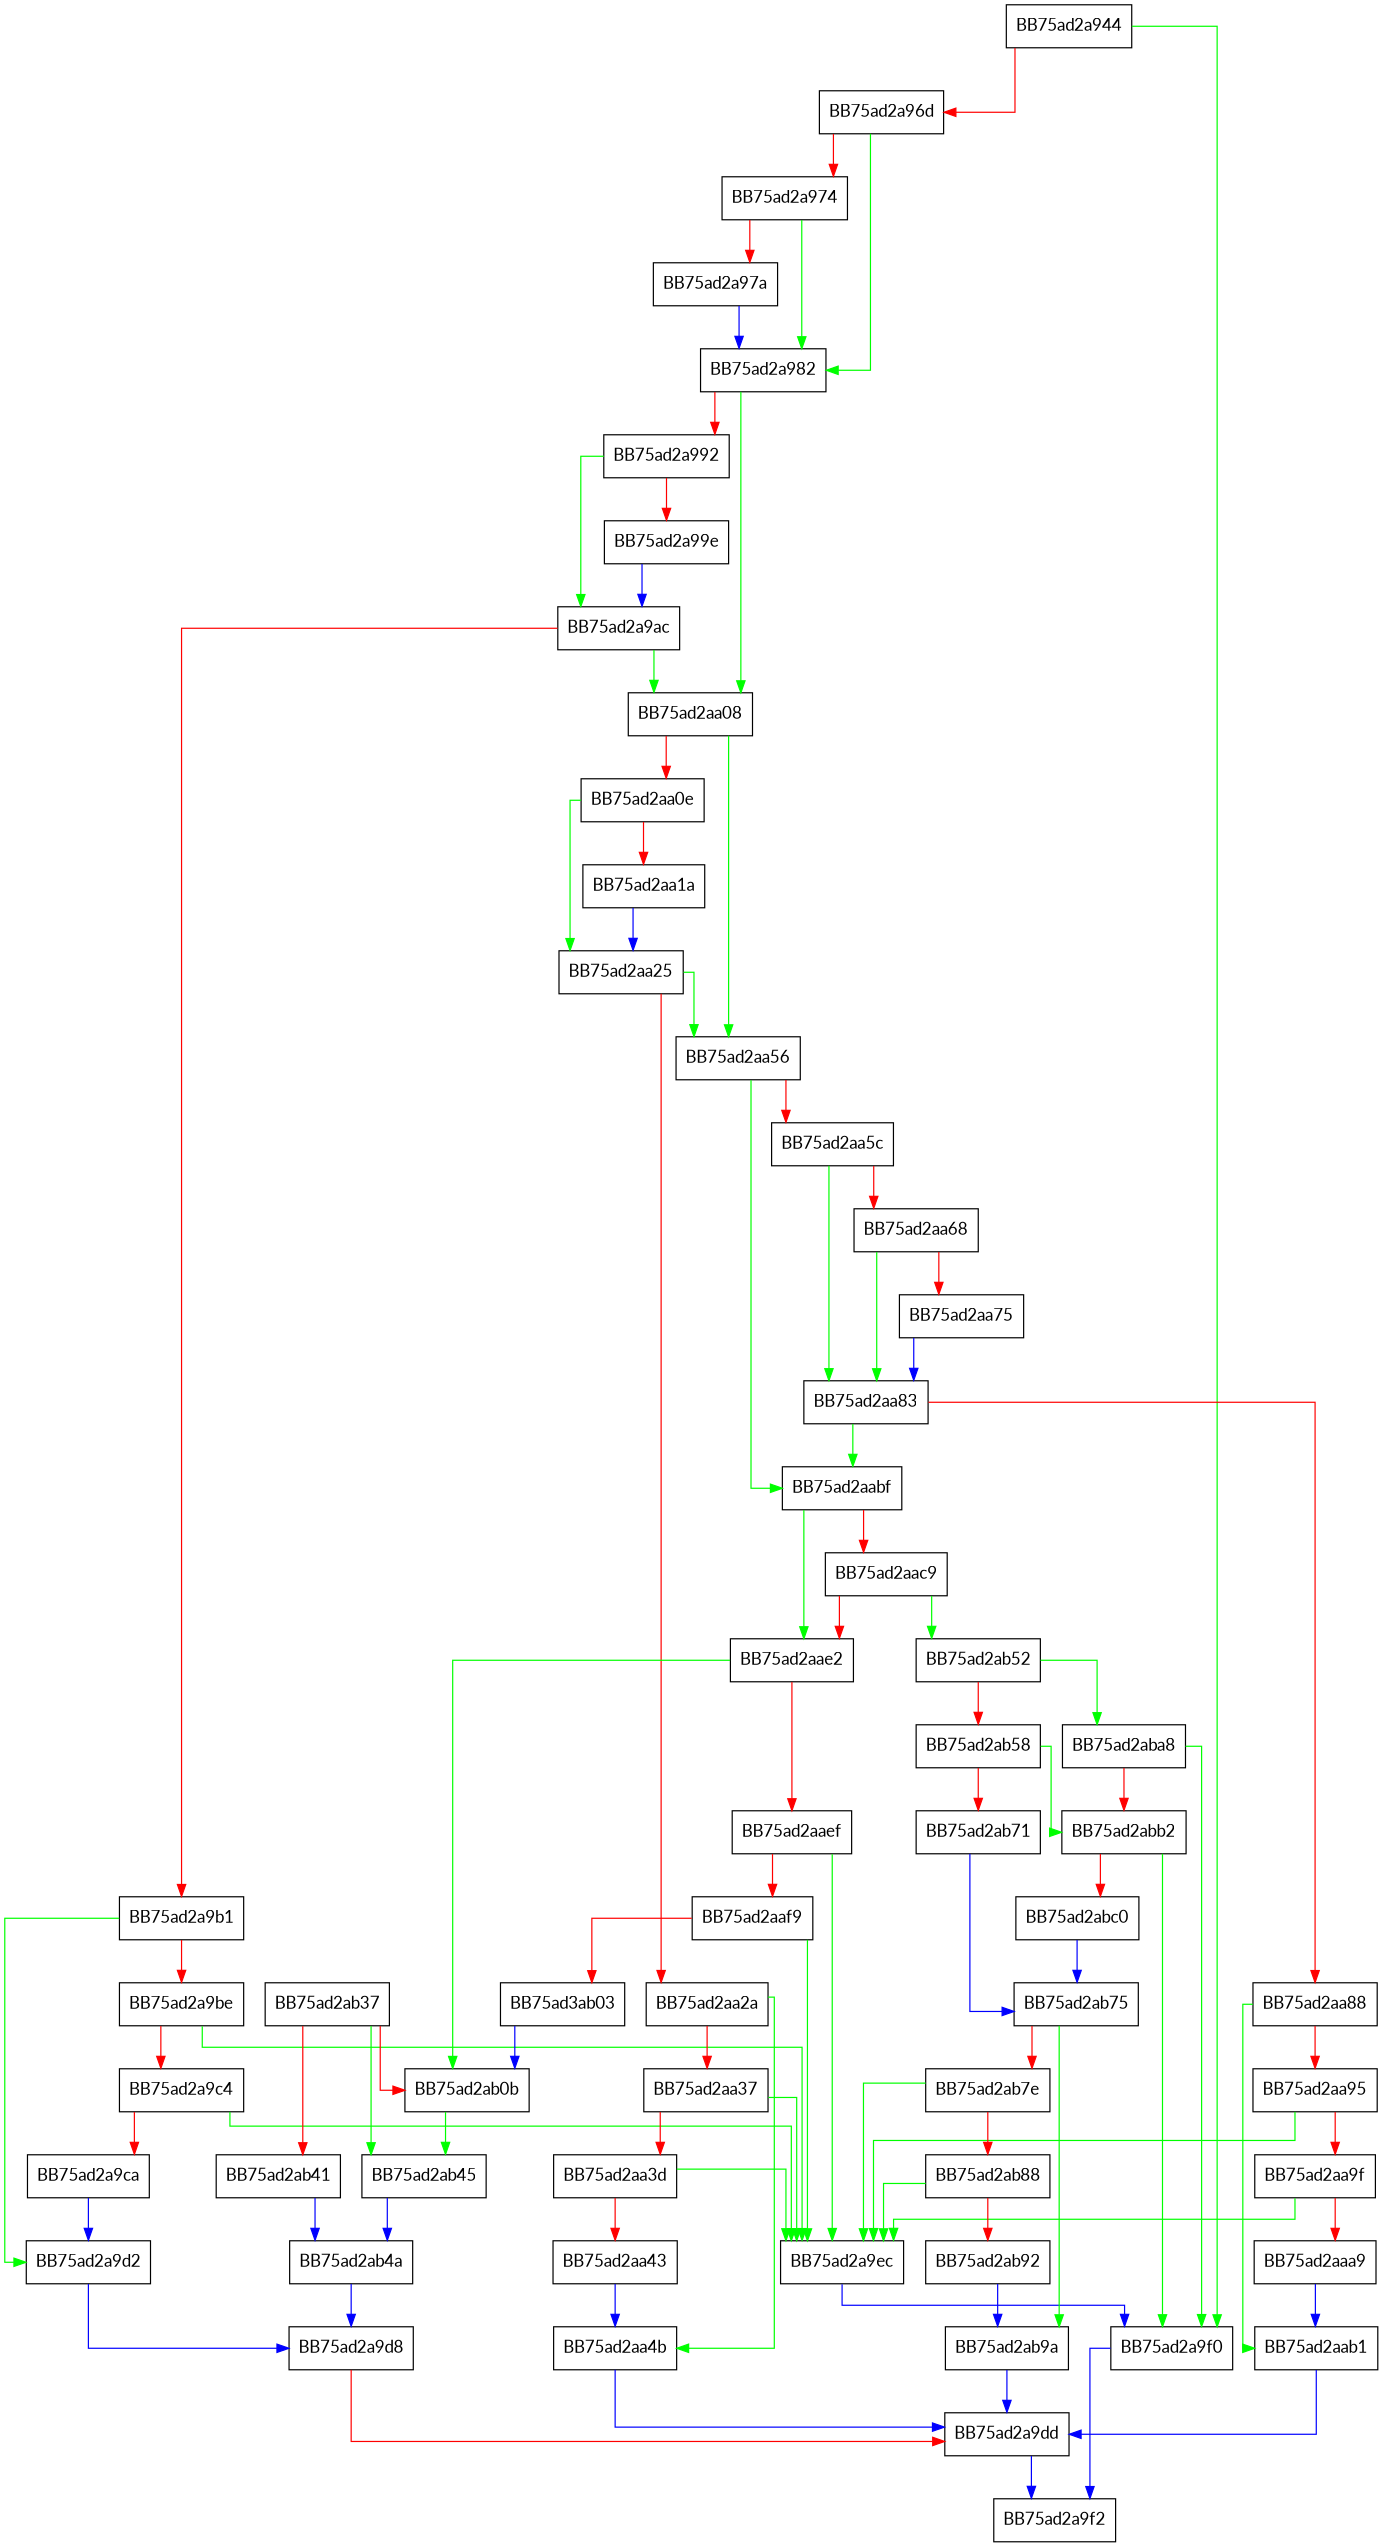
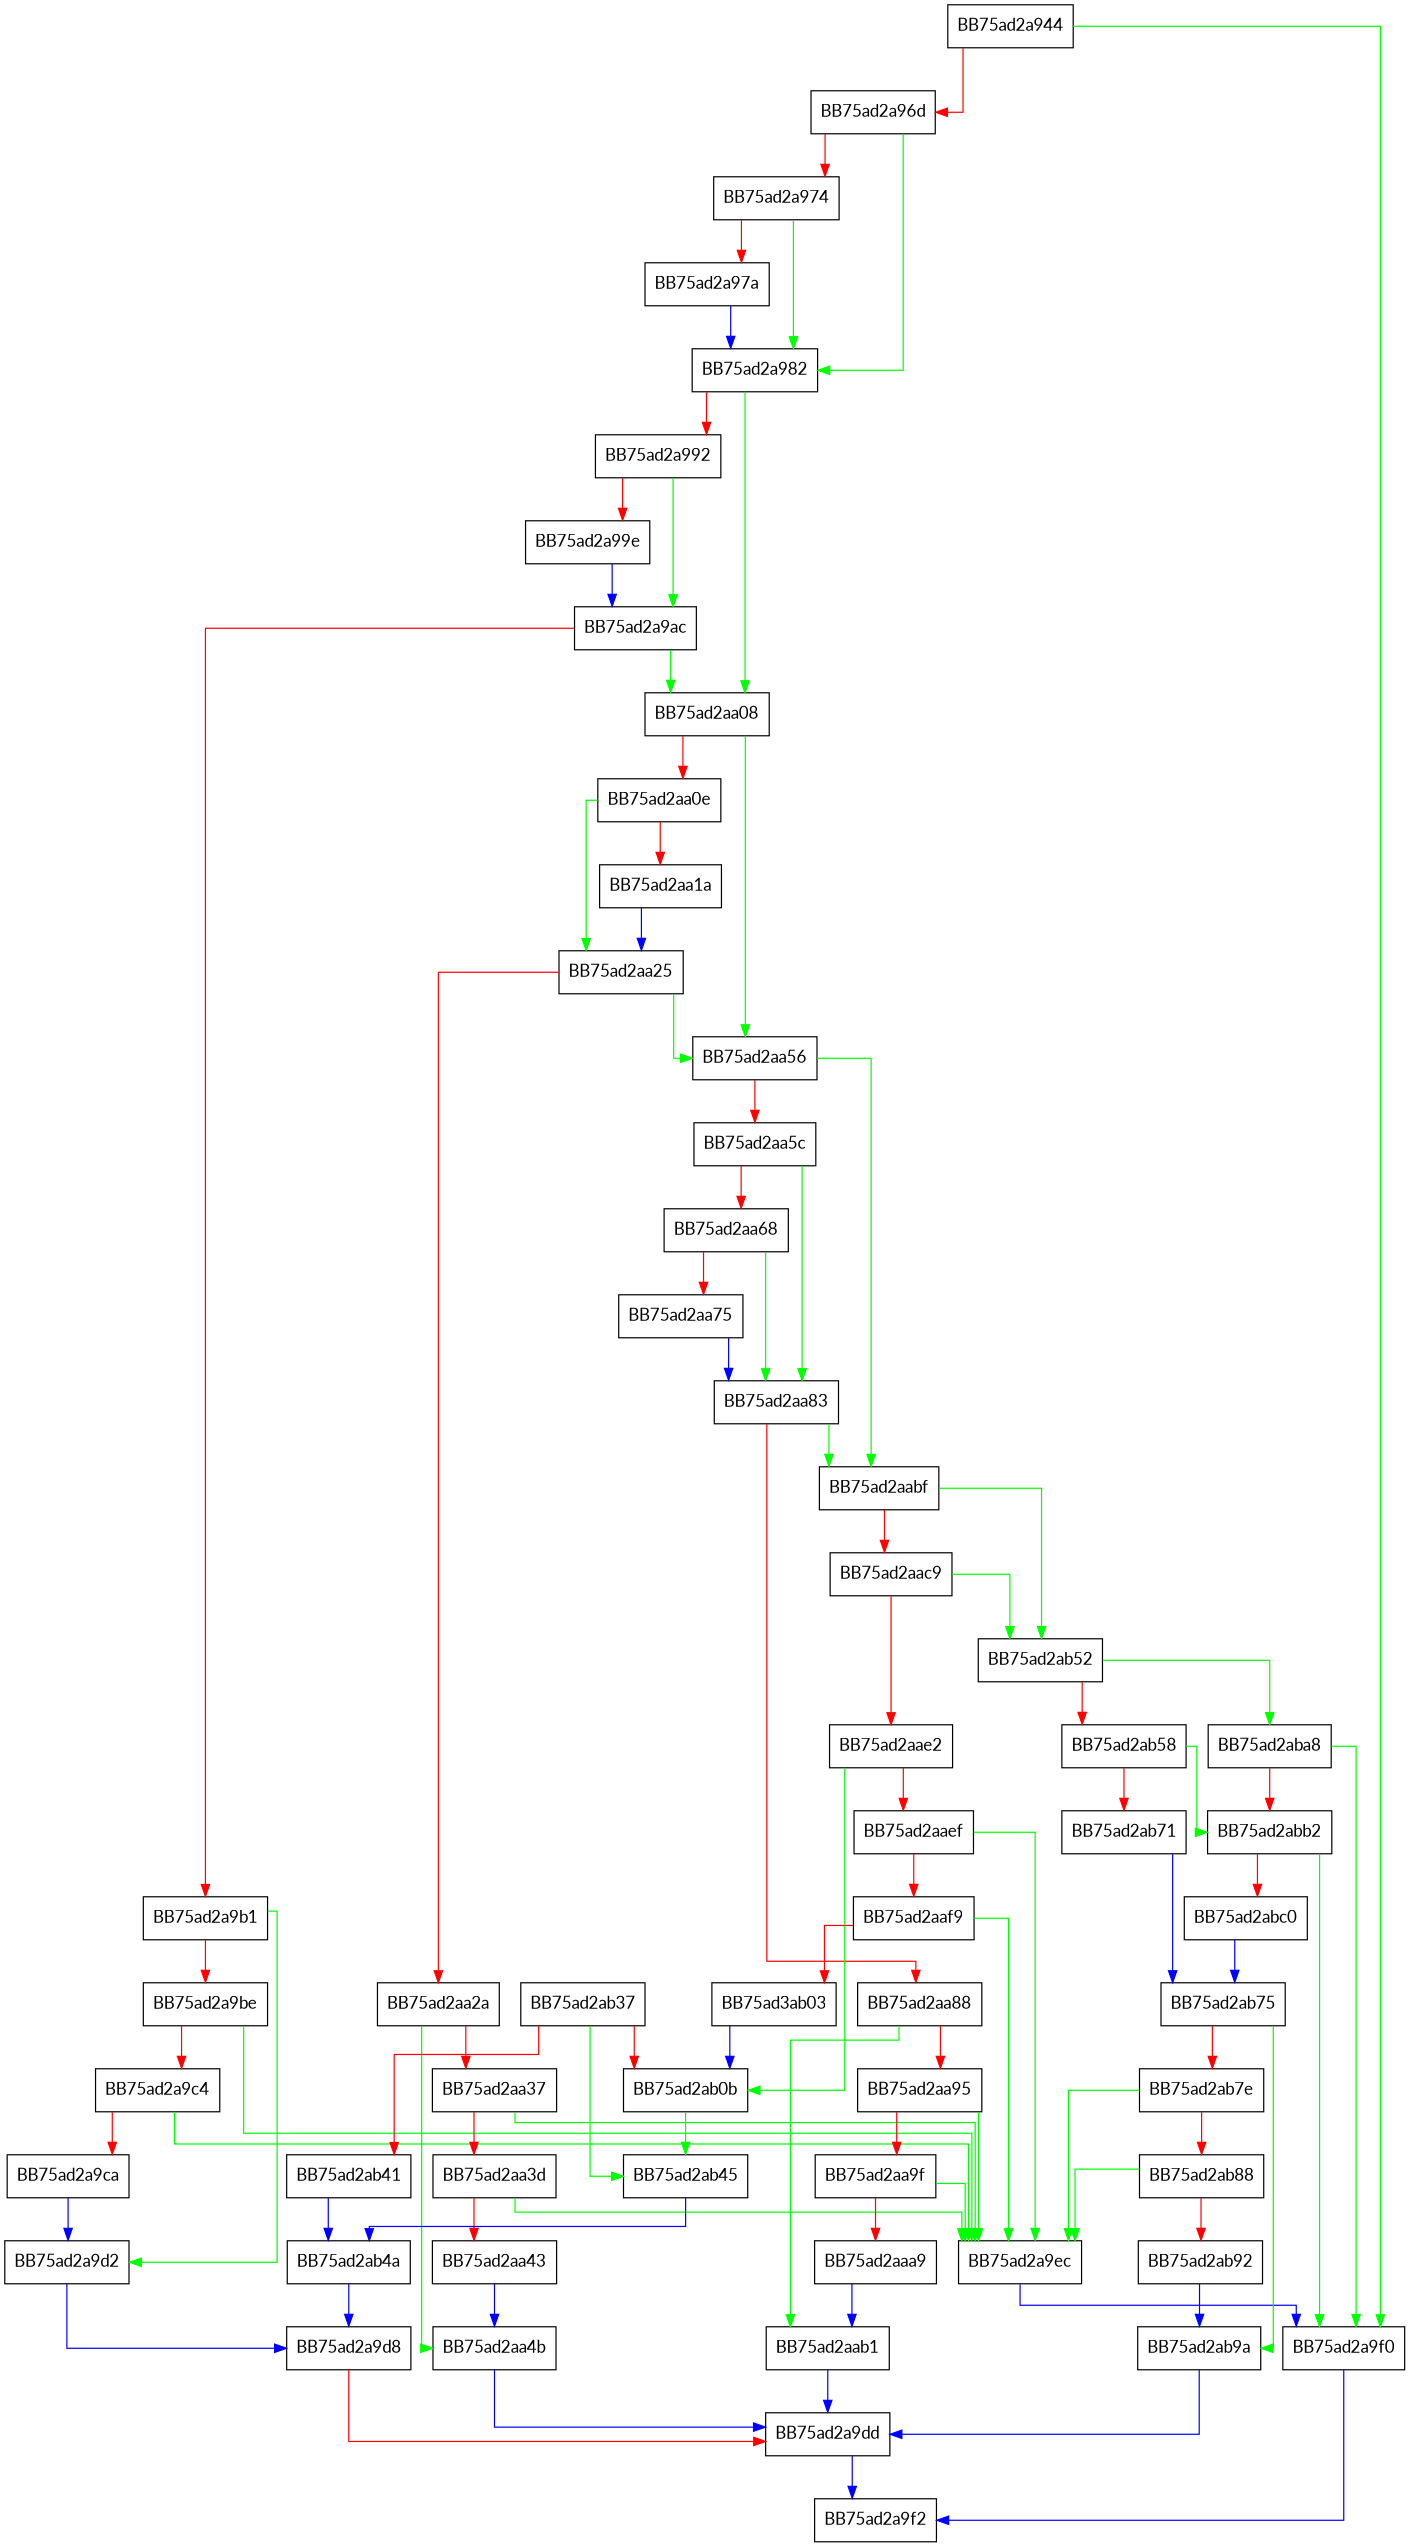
(804, 1568) -> (1042, 1506)
